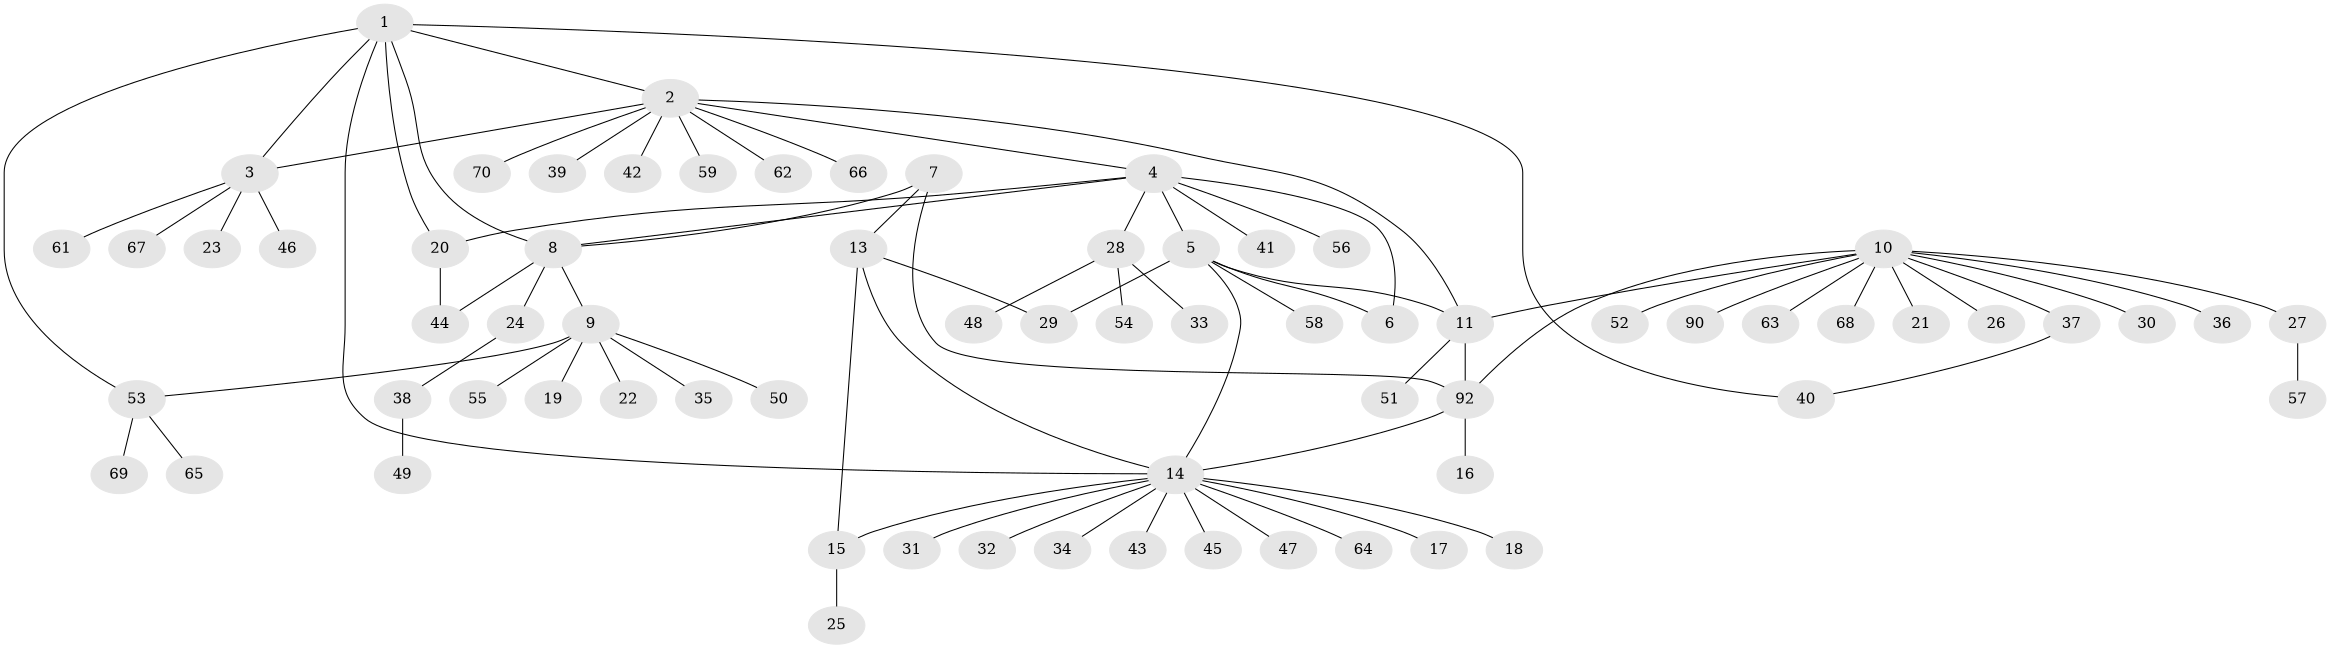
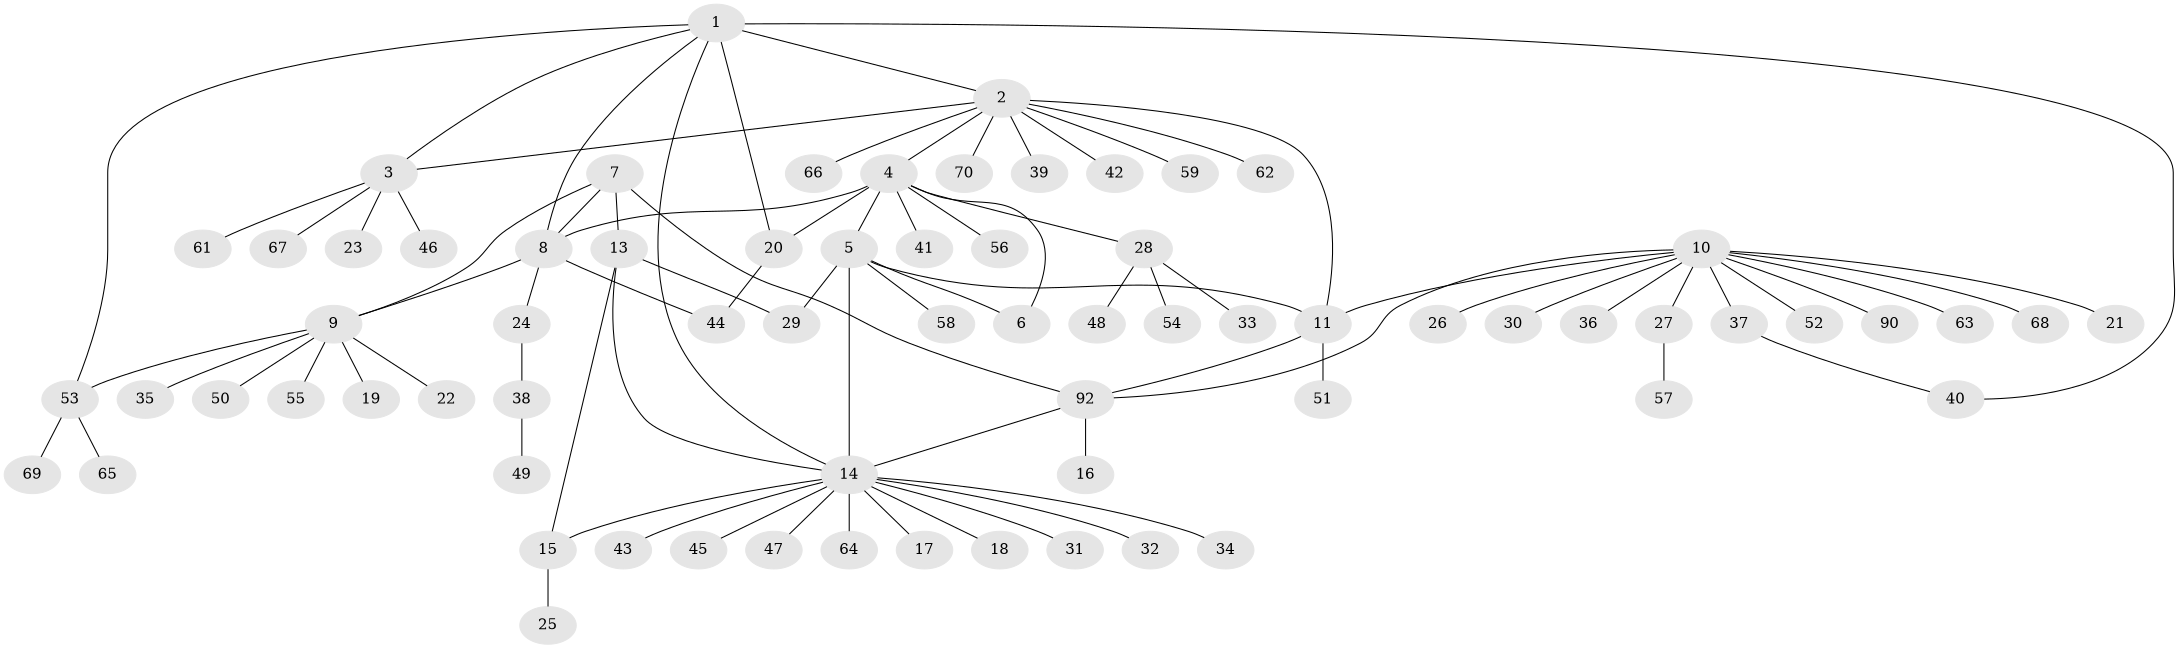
none -> (480, 257)
